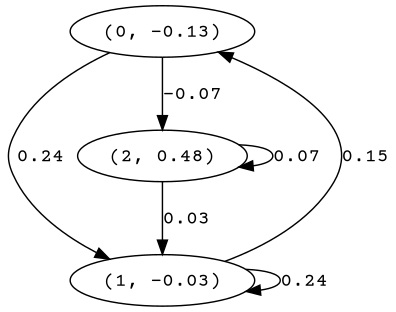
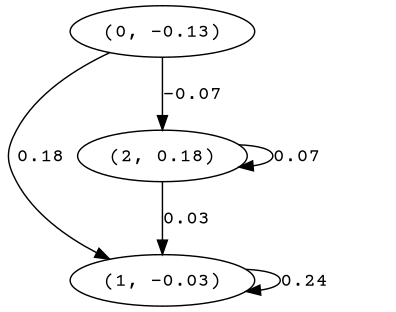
(41, 156) -> (41, 156)
(162, 156) -> (162, 156)
(341, 161) -> none
